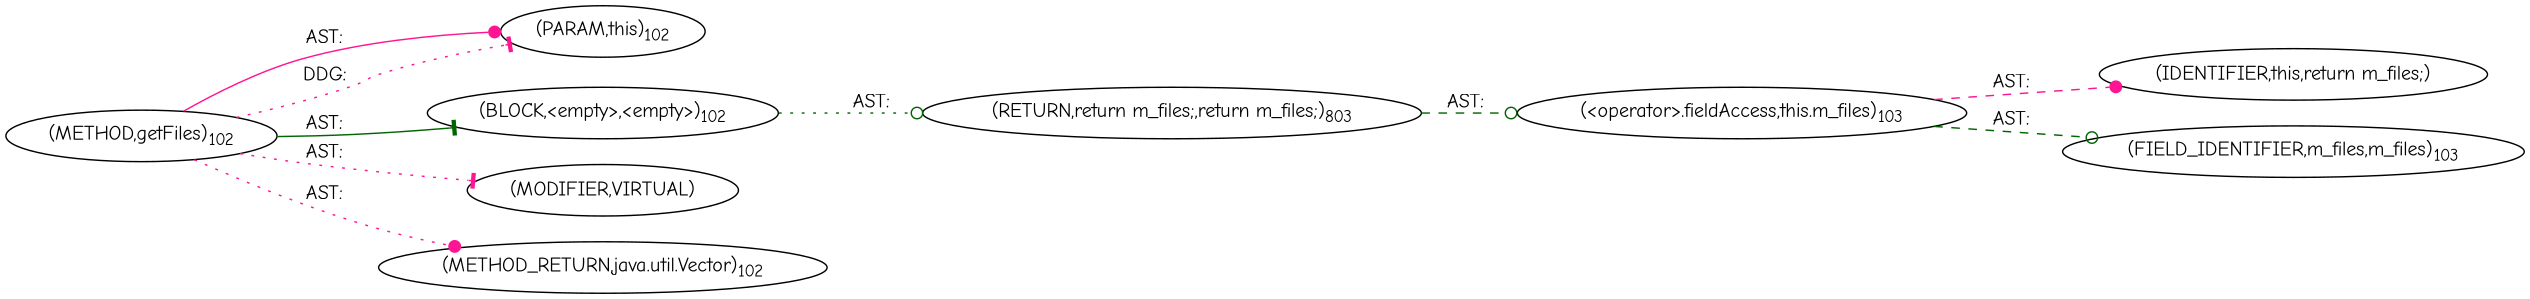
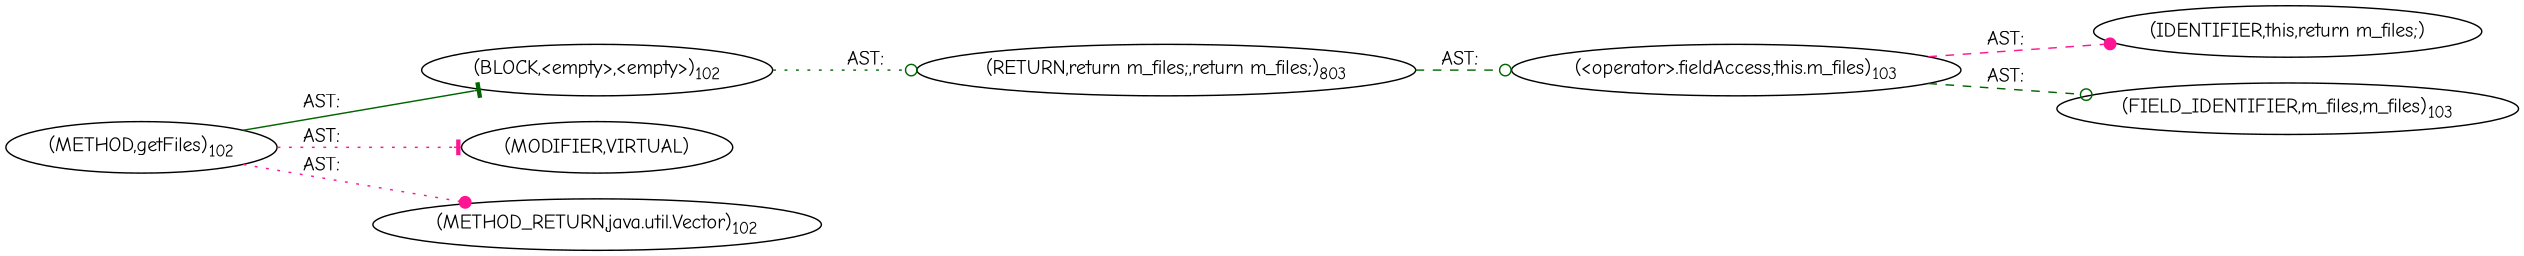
(603, 31) -> none
